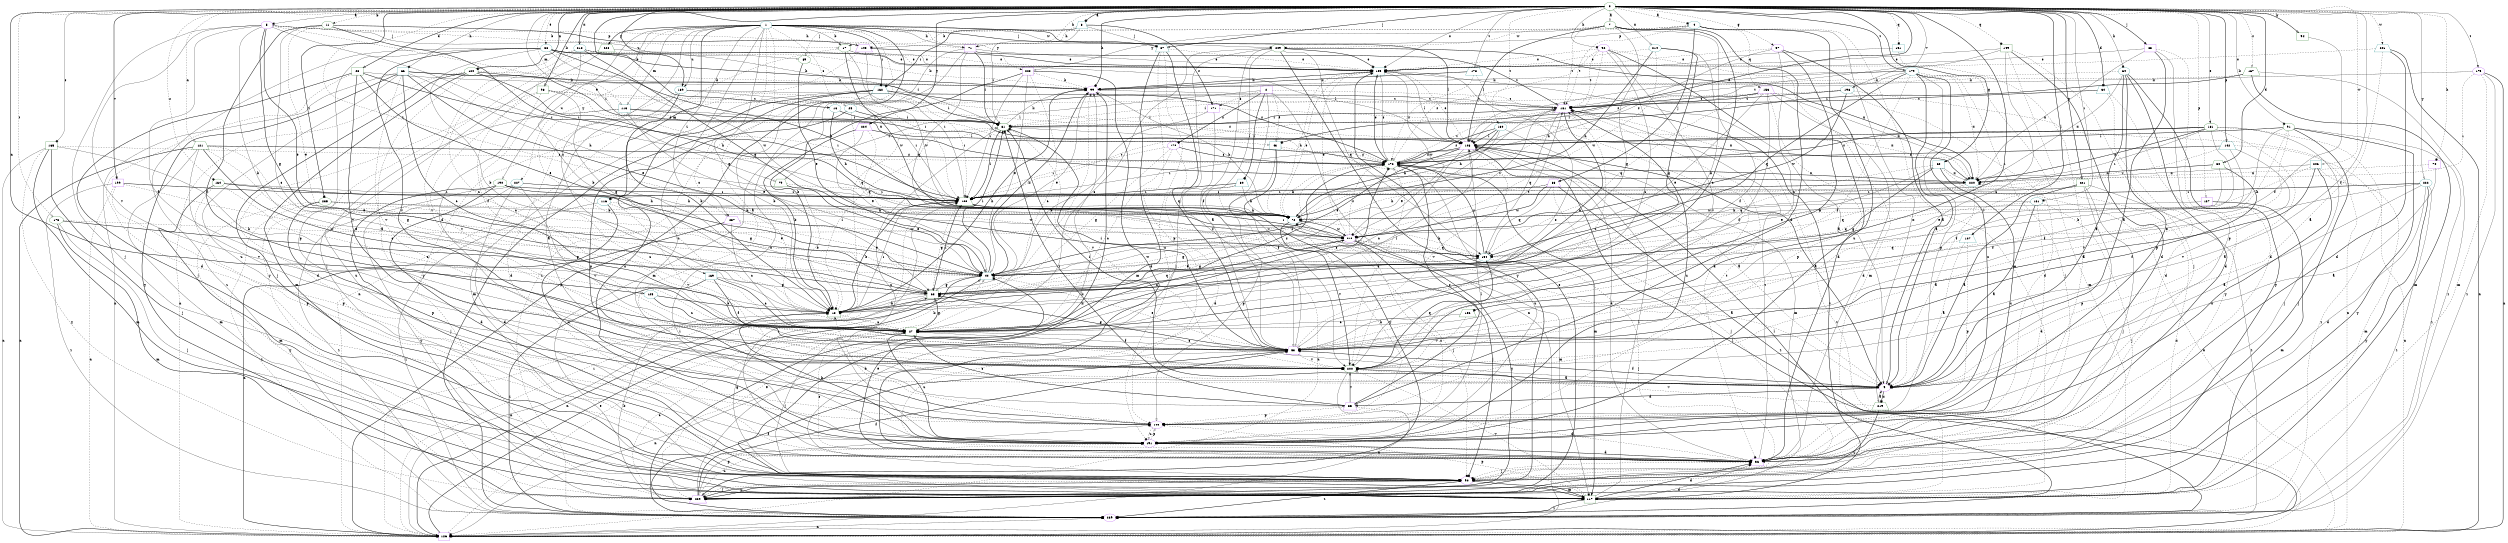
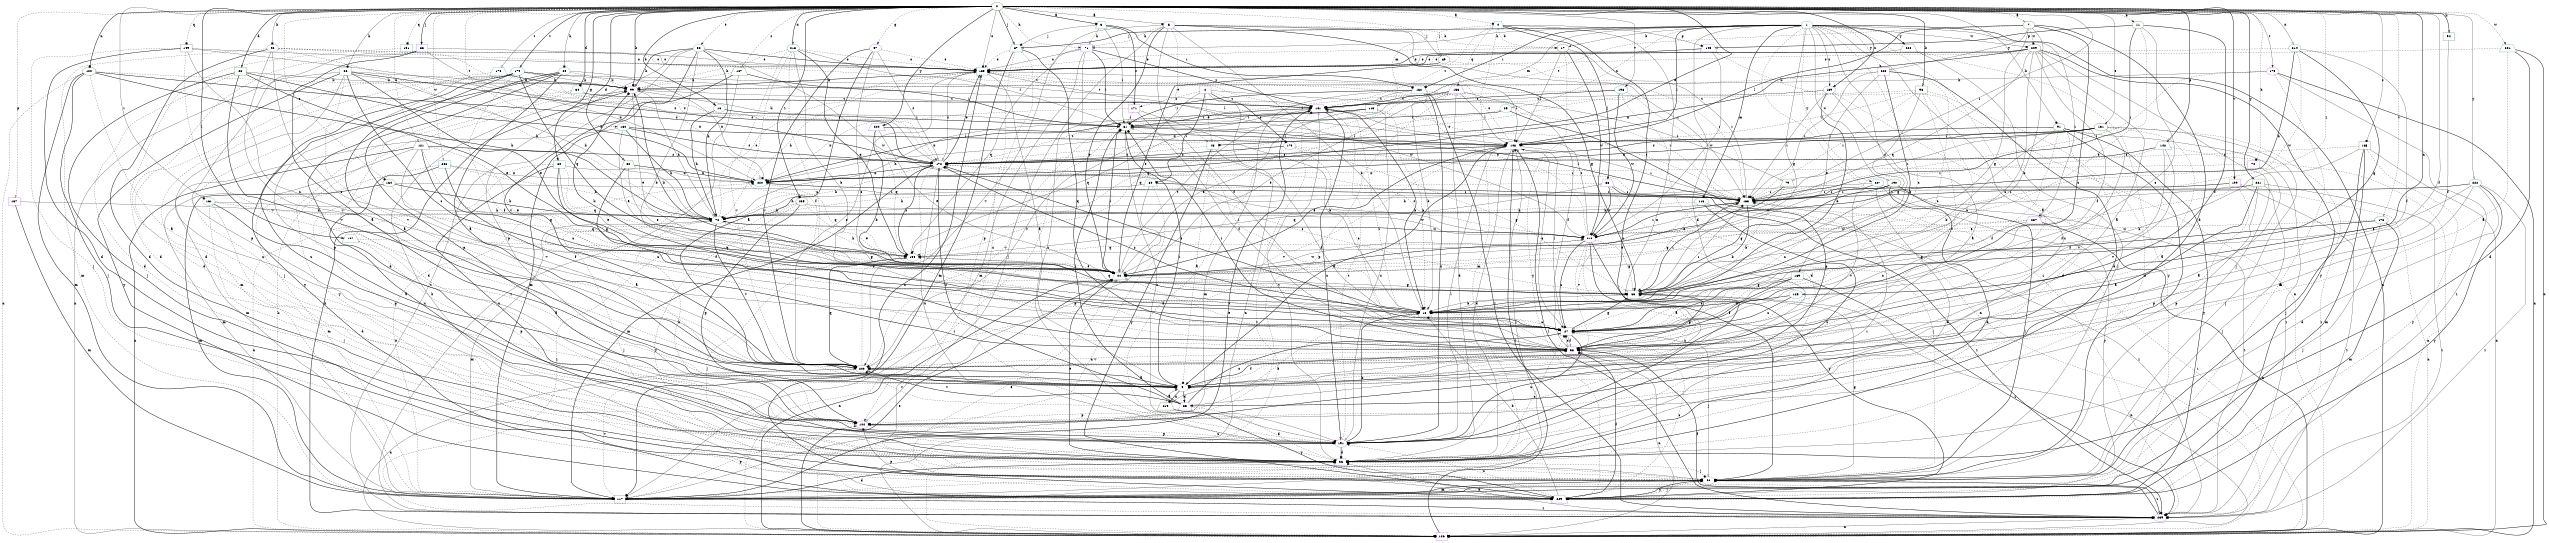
(1694, 25) -> (1498, 25)
(1468, 313) -> none
